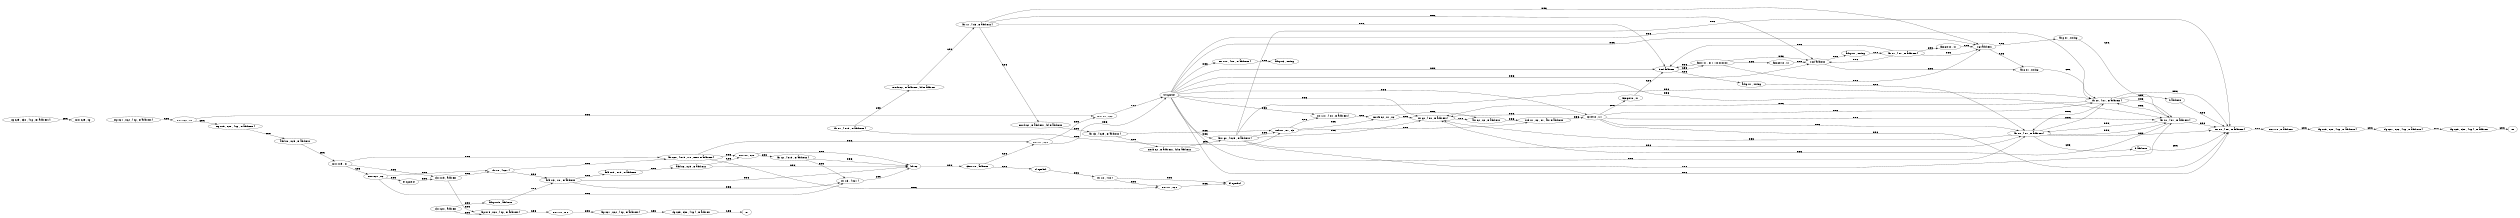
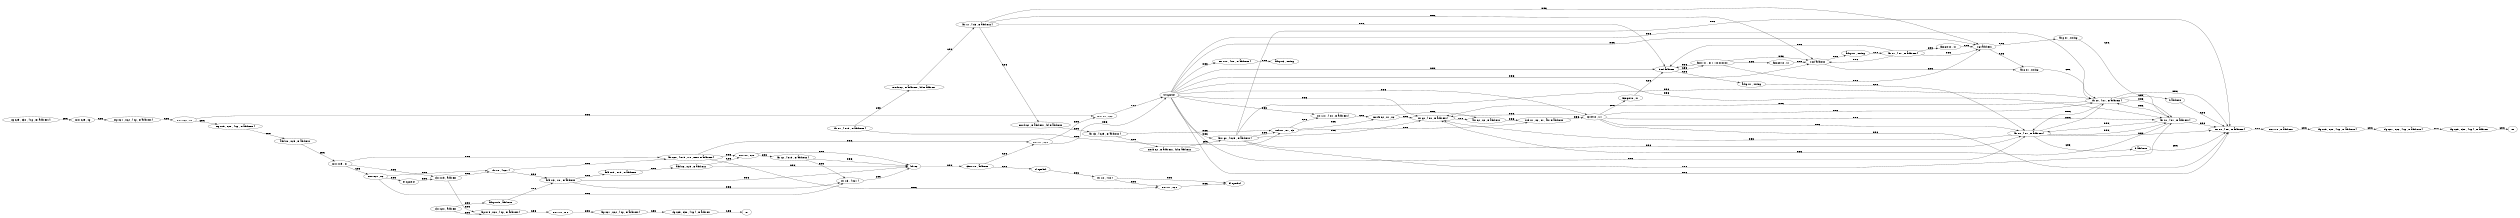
none -> (100, 120)
